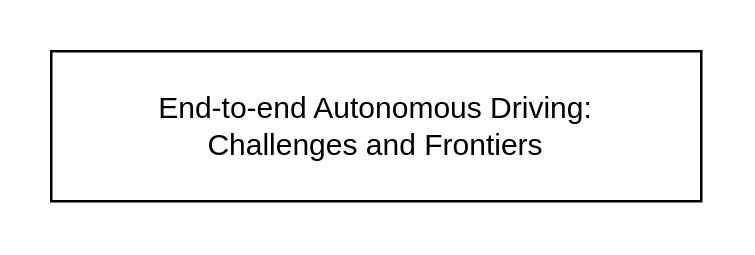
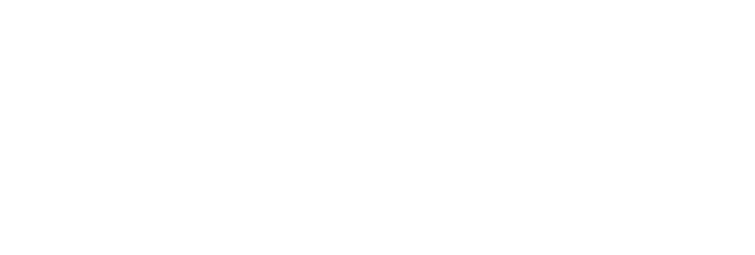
(376, 126) -> none
